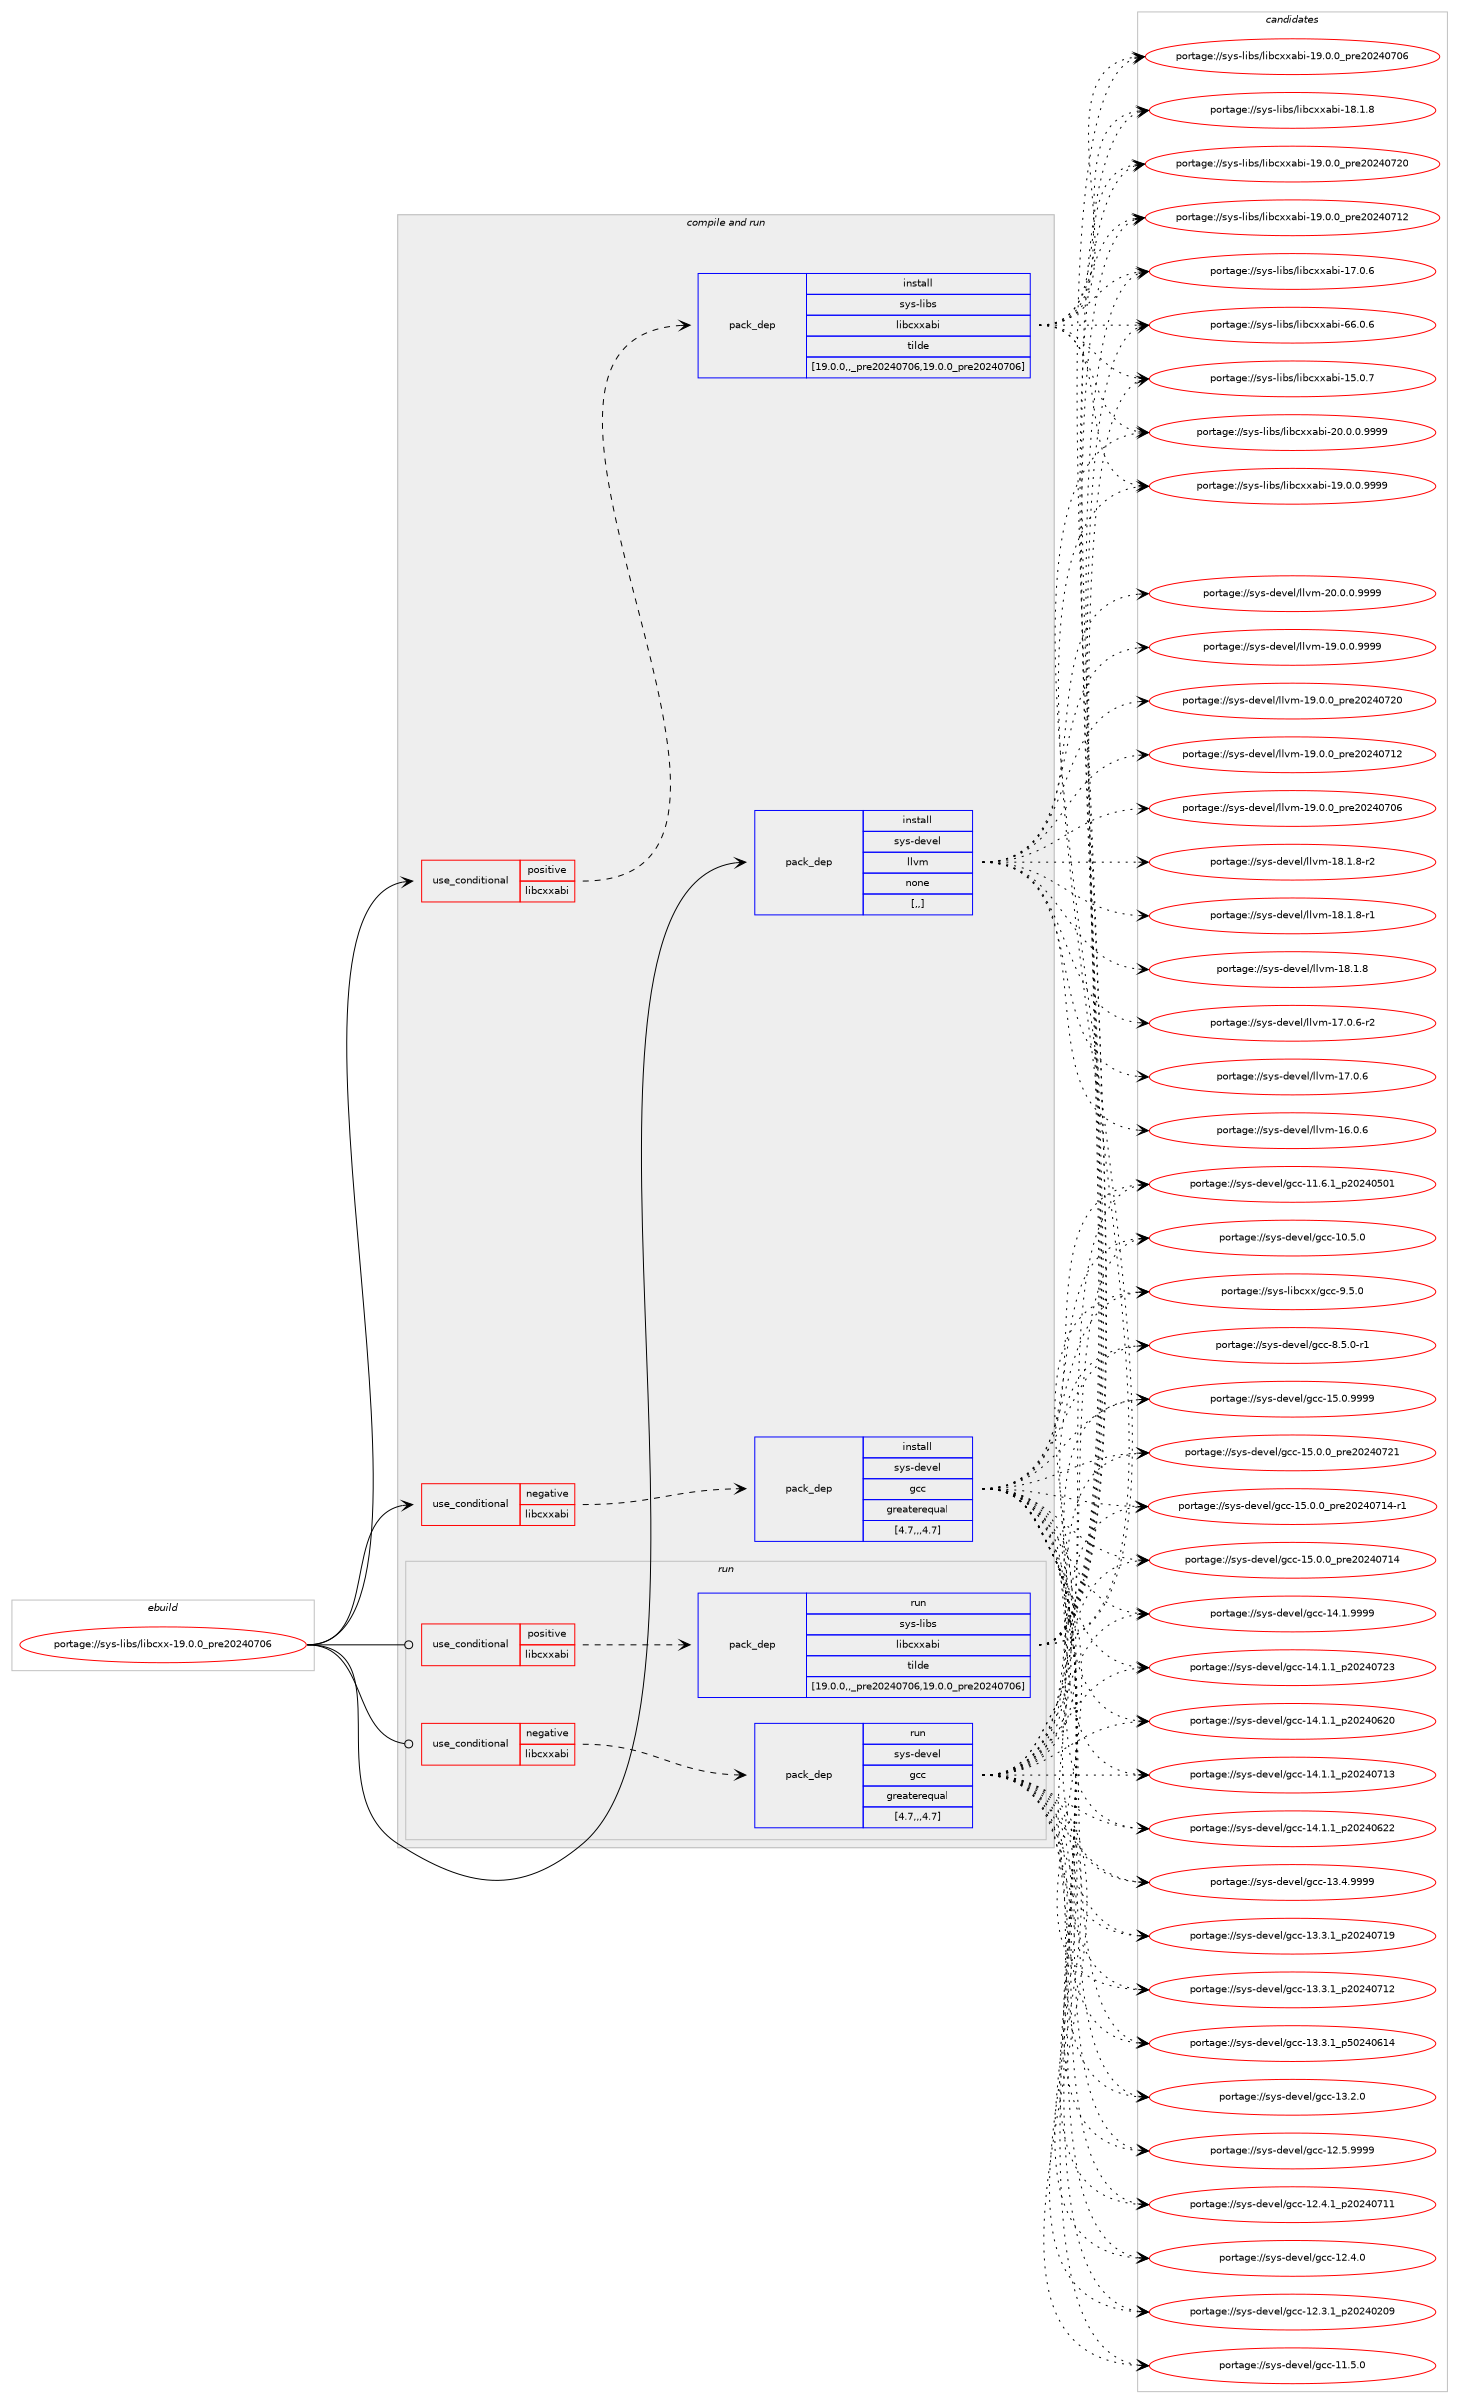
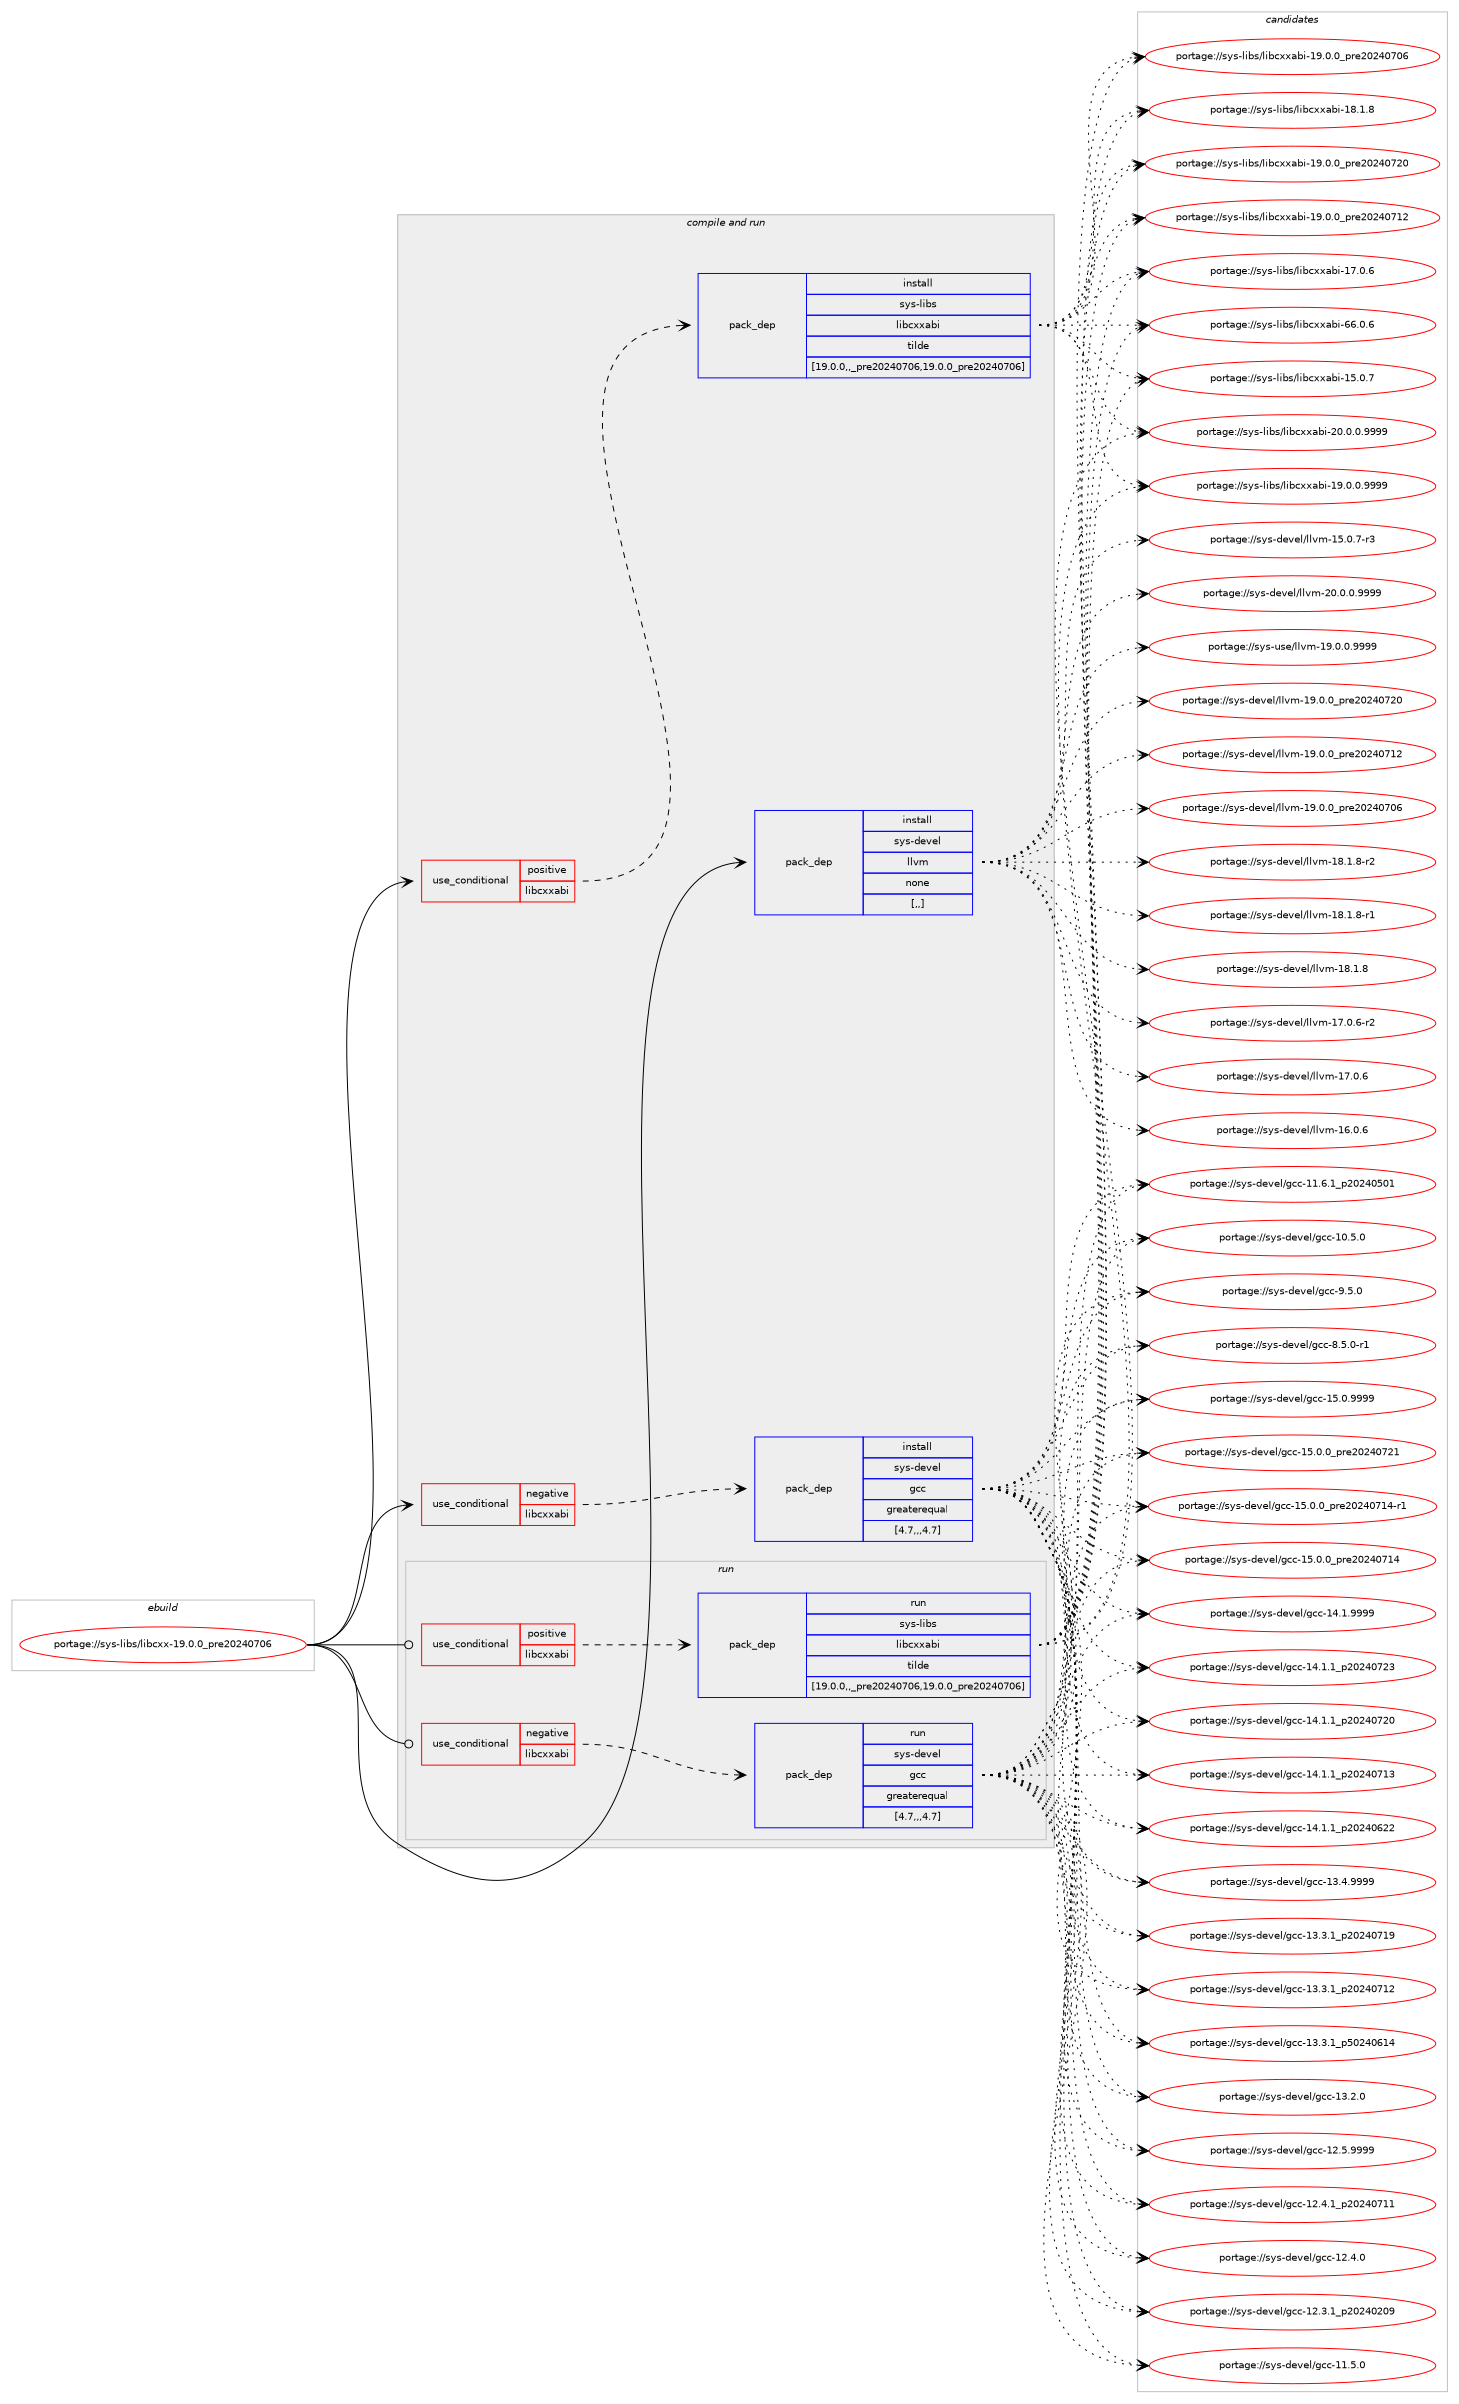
none -> (1293, 540)
(1293, 647) -> (1293, 647)
(1293, 1292) -> (1293, 1292)
(1293, 1721) -> (1293, 1721)
